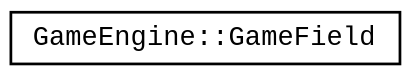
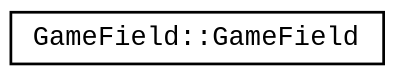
(205, 38) -> (197, 38)
